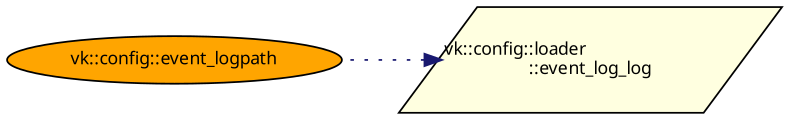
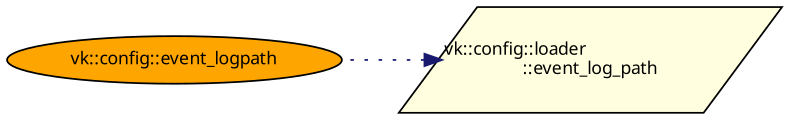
(590, 60) -> (590, 60)
